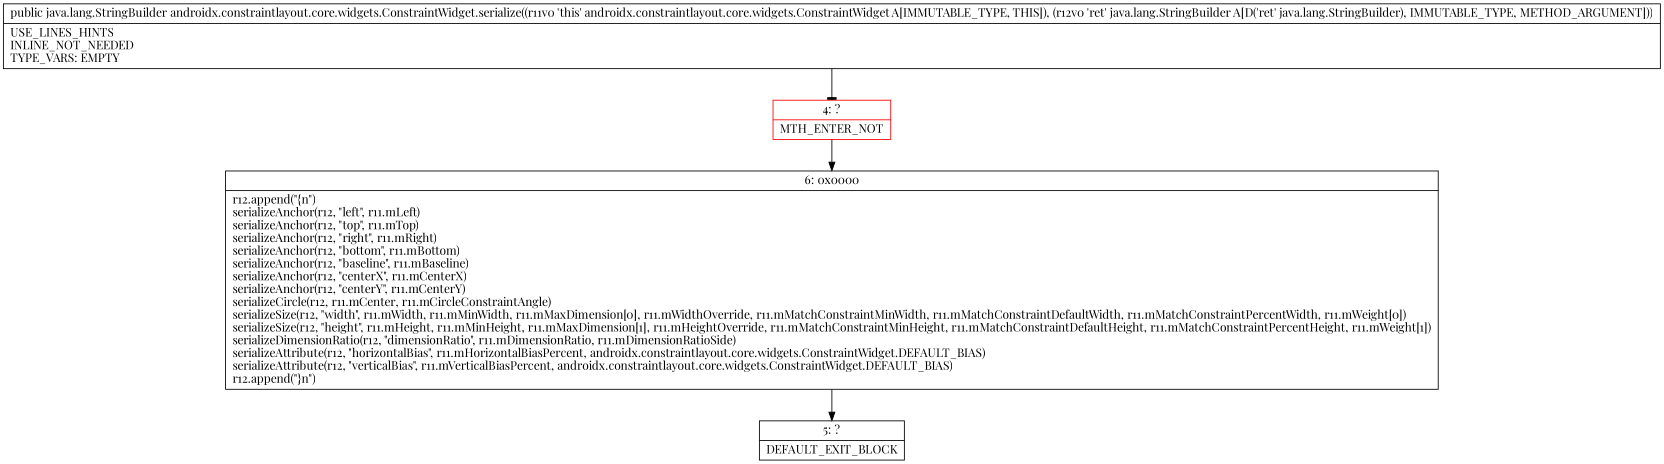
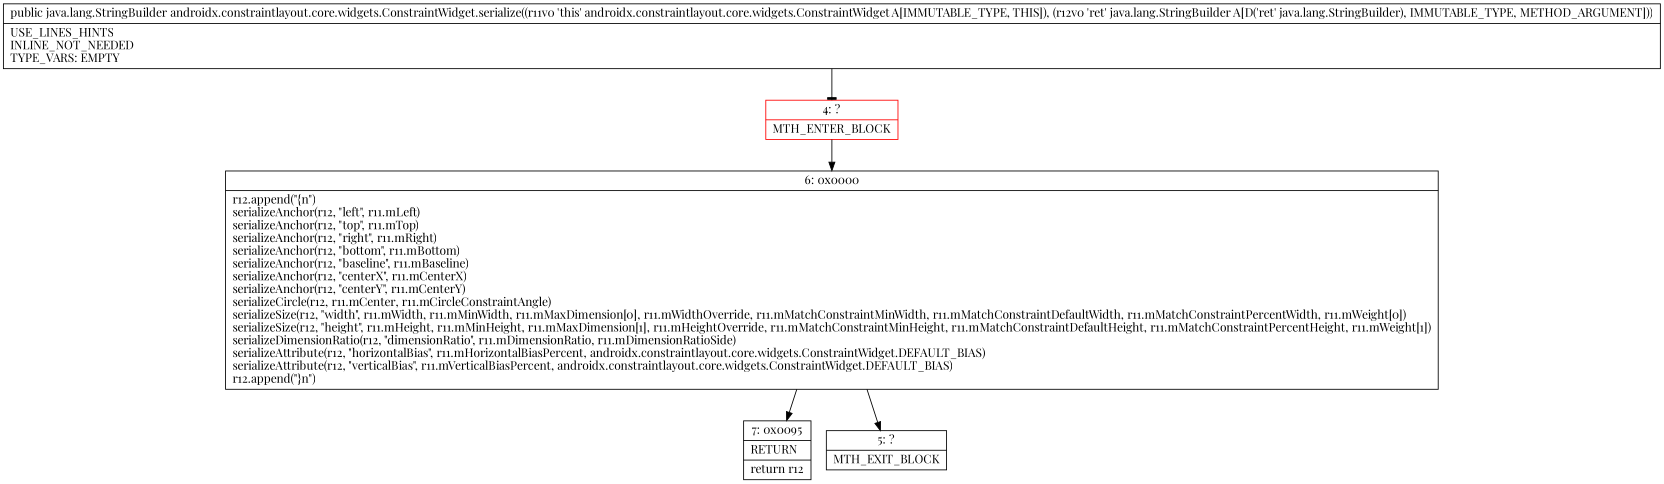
(832, 129) -> (832, 129)
none -> (777, 450)
(832, 450) -> (886, 460)
